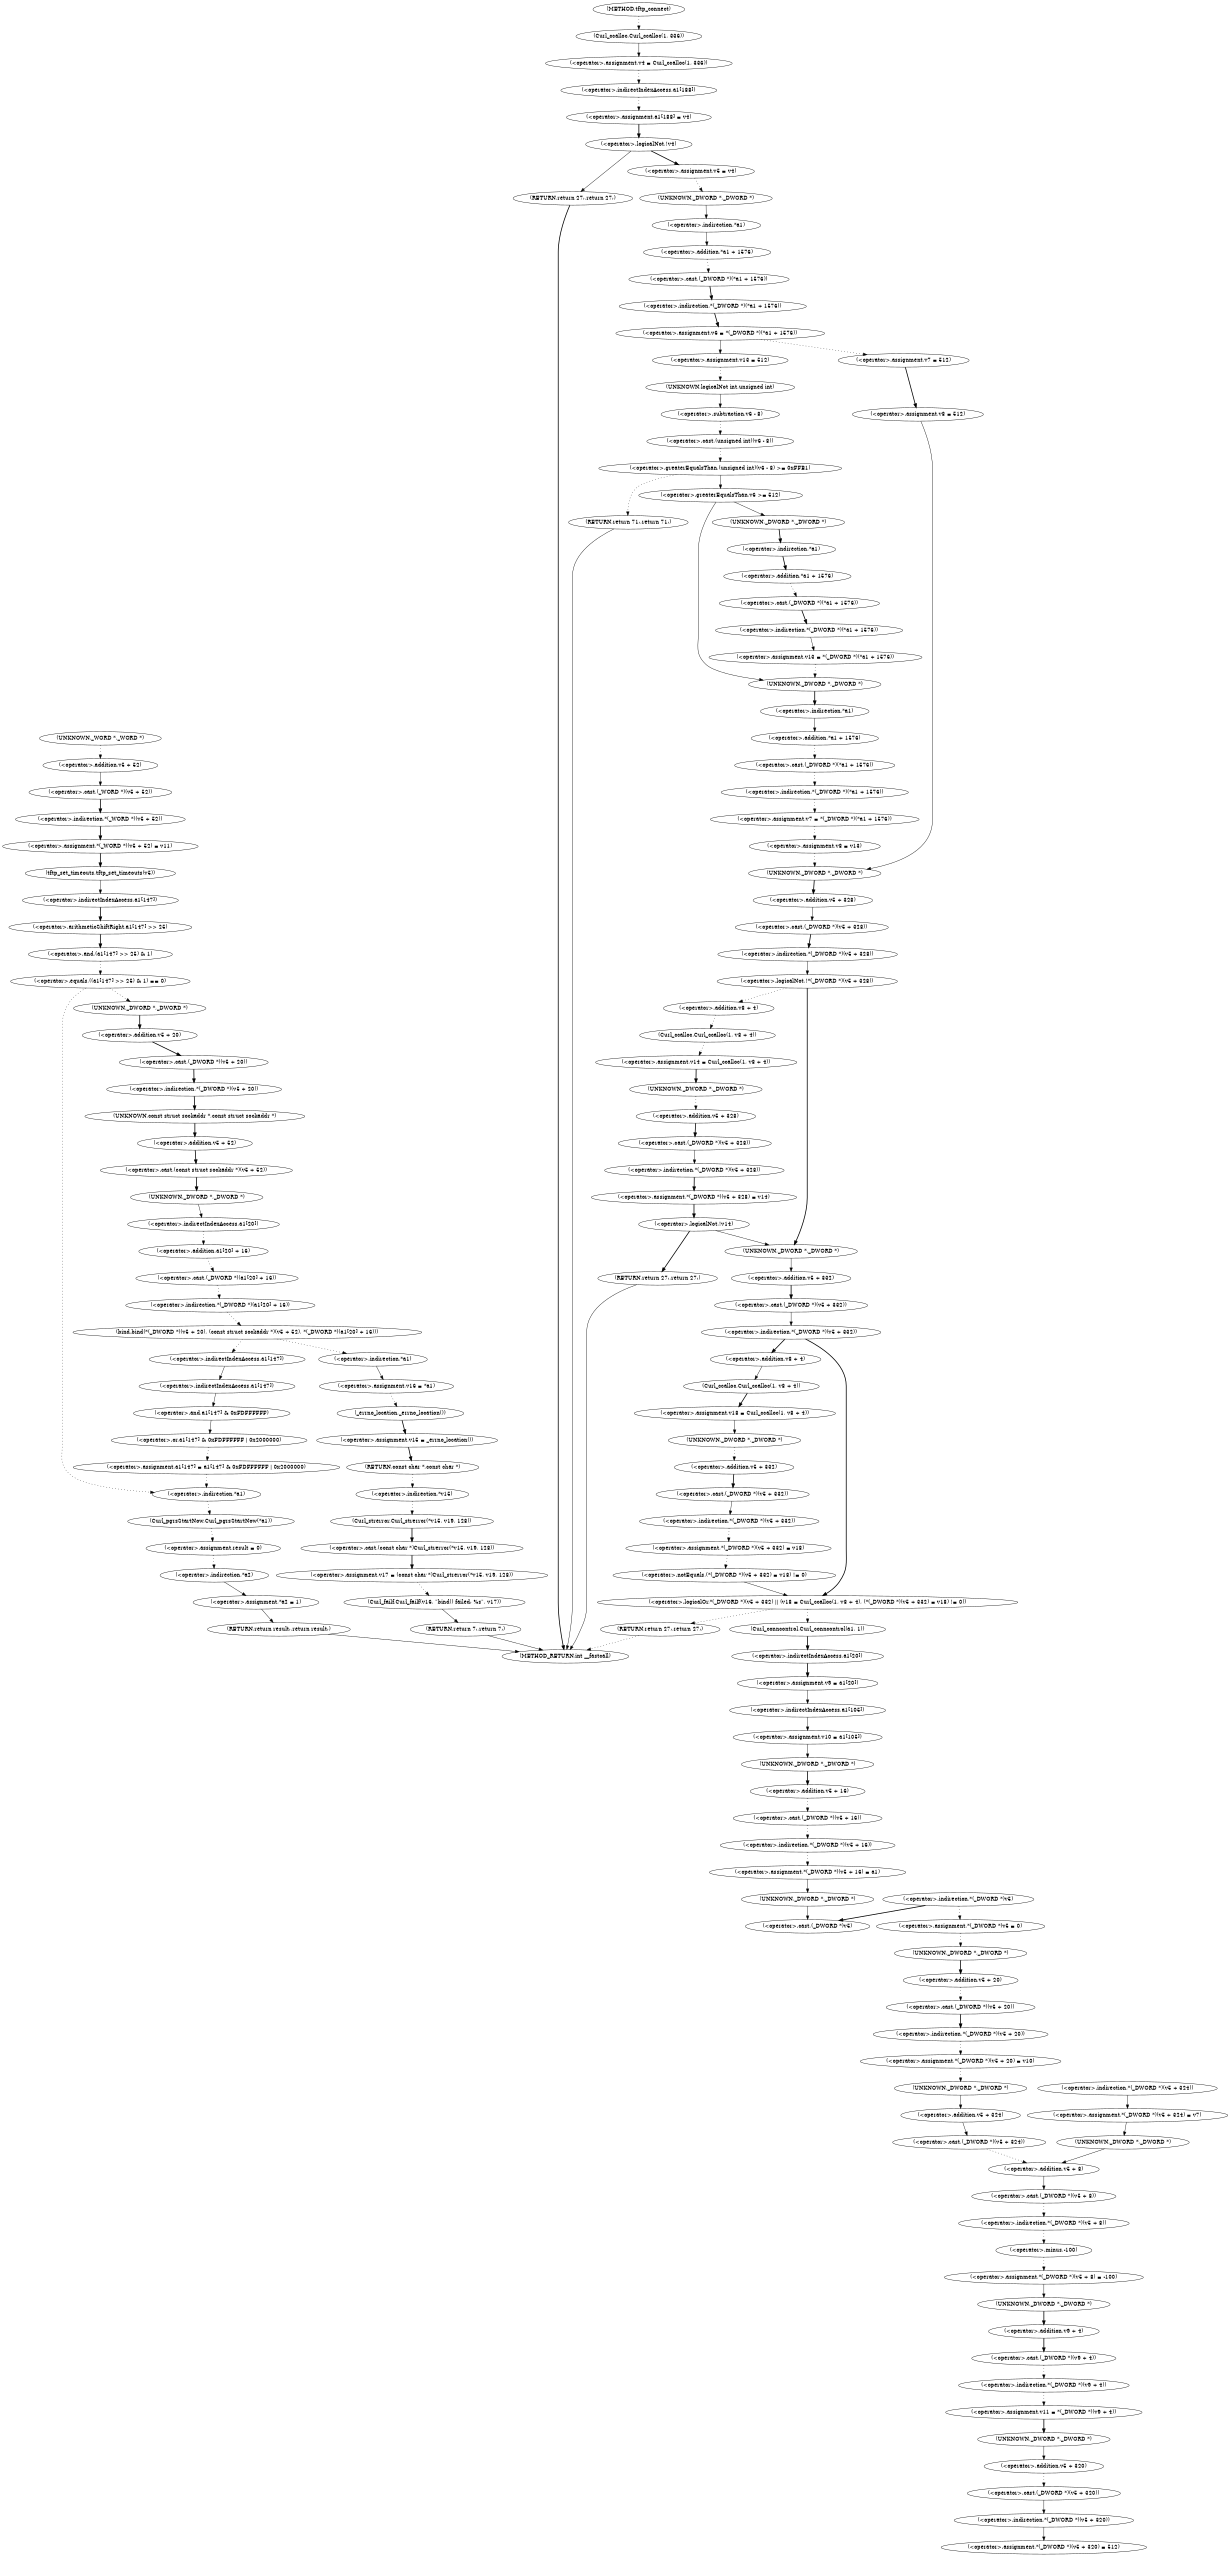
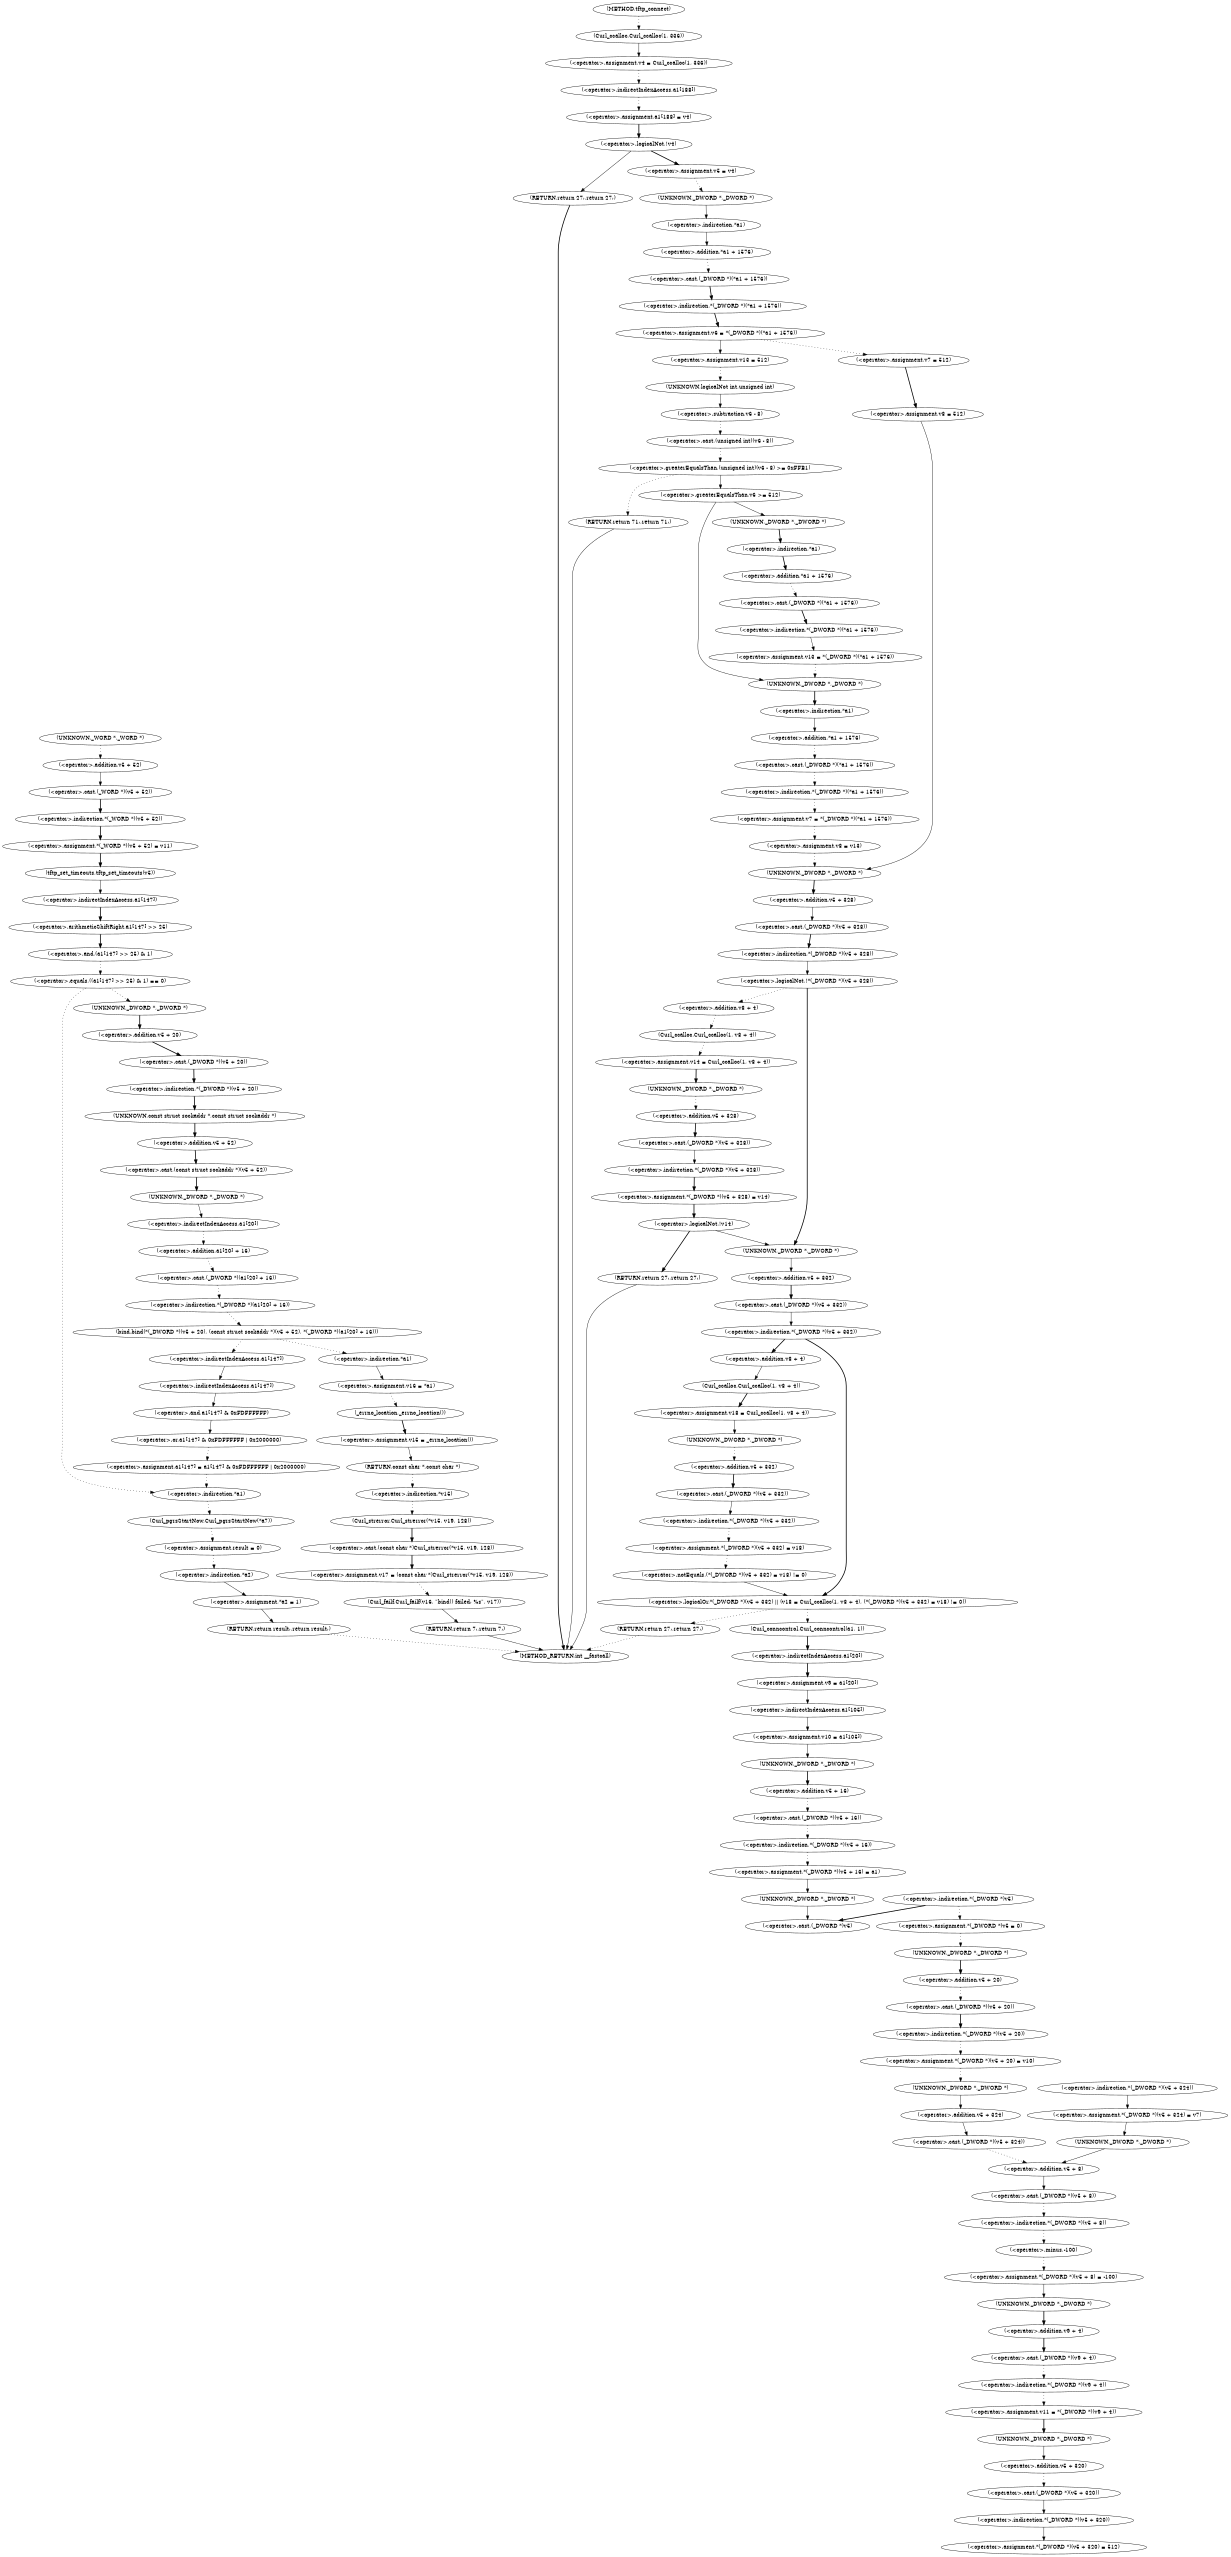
(410, 1452) -> (410, 1452)
(211, 1521) -> (211, 1521)
(422, 1643) -> (422, 1643)
